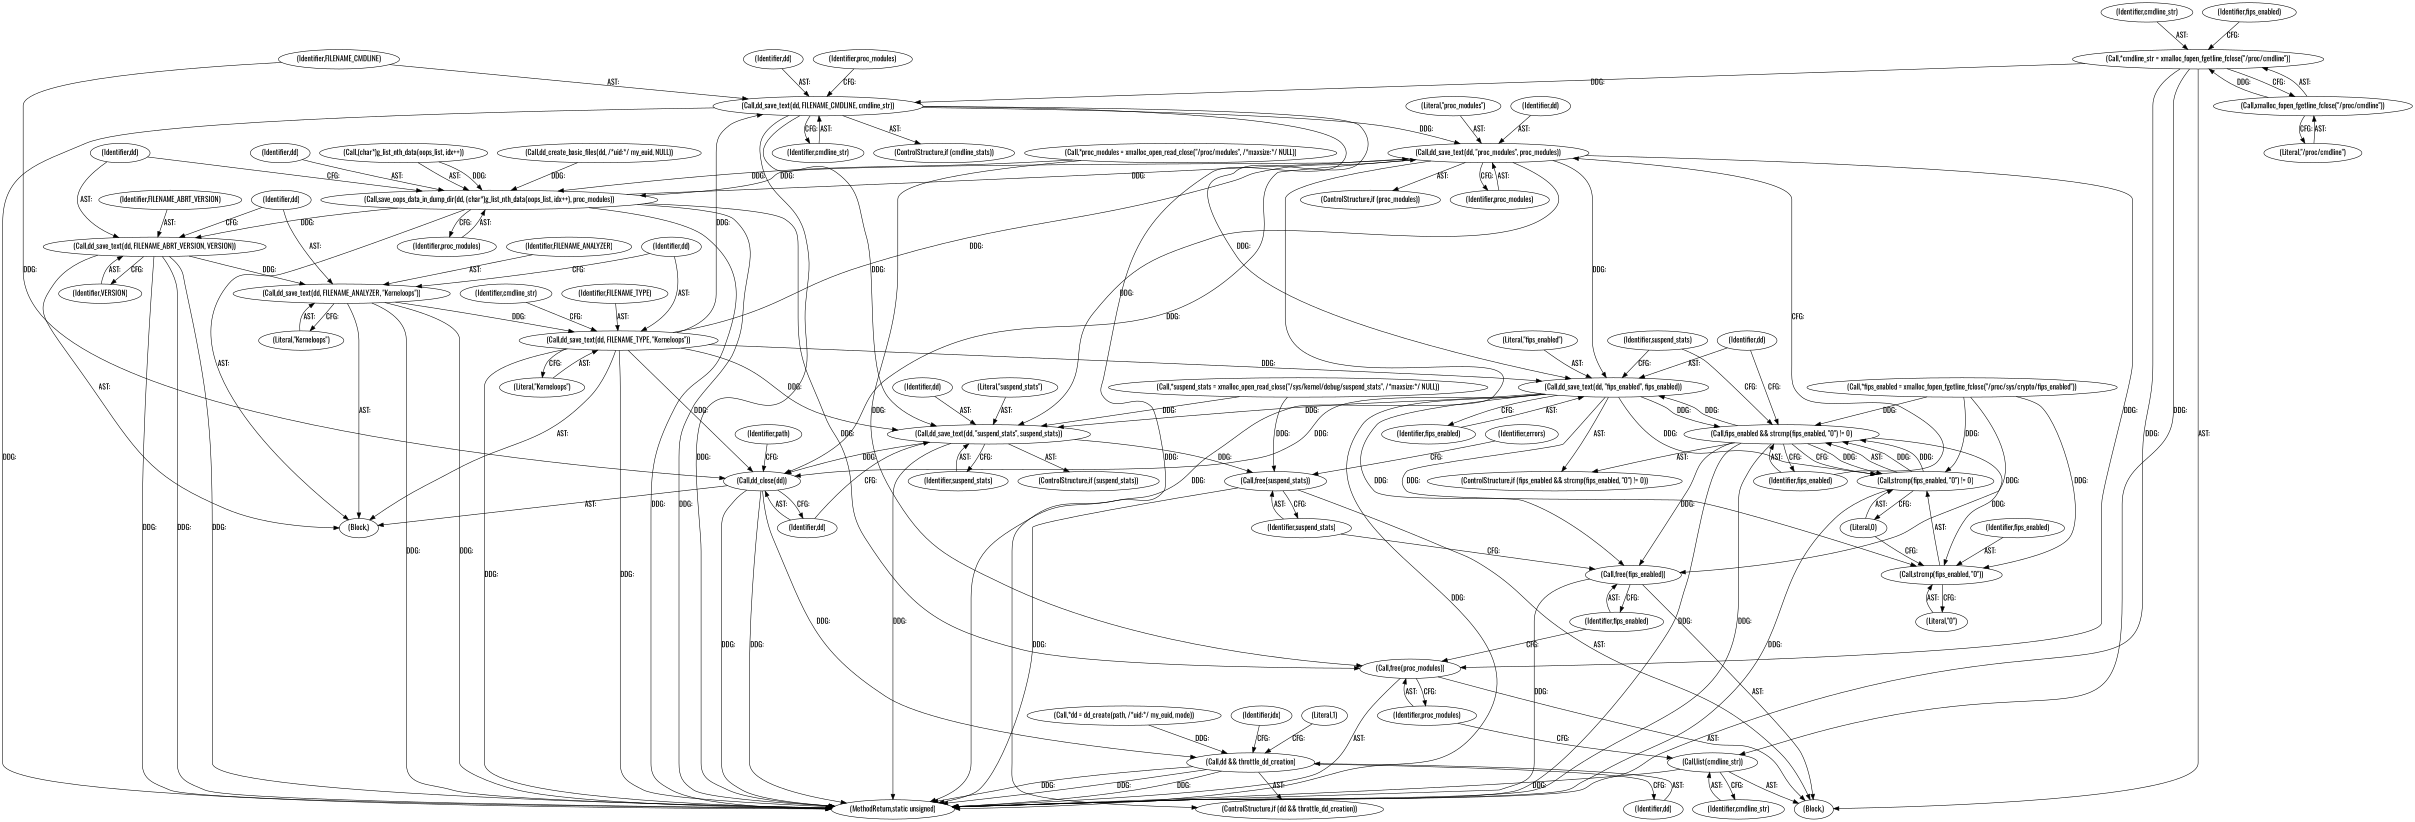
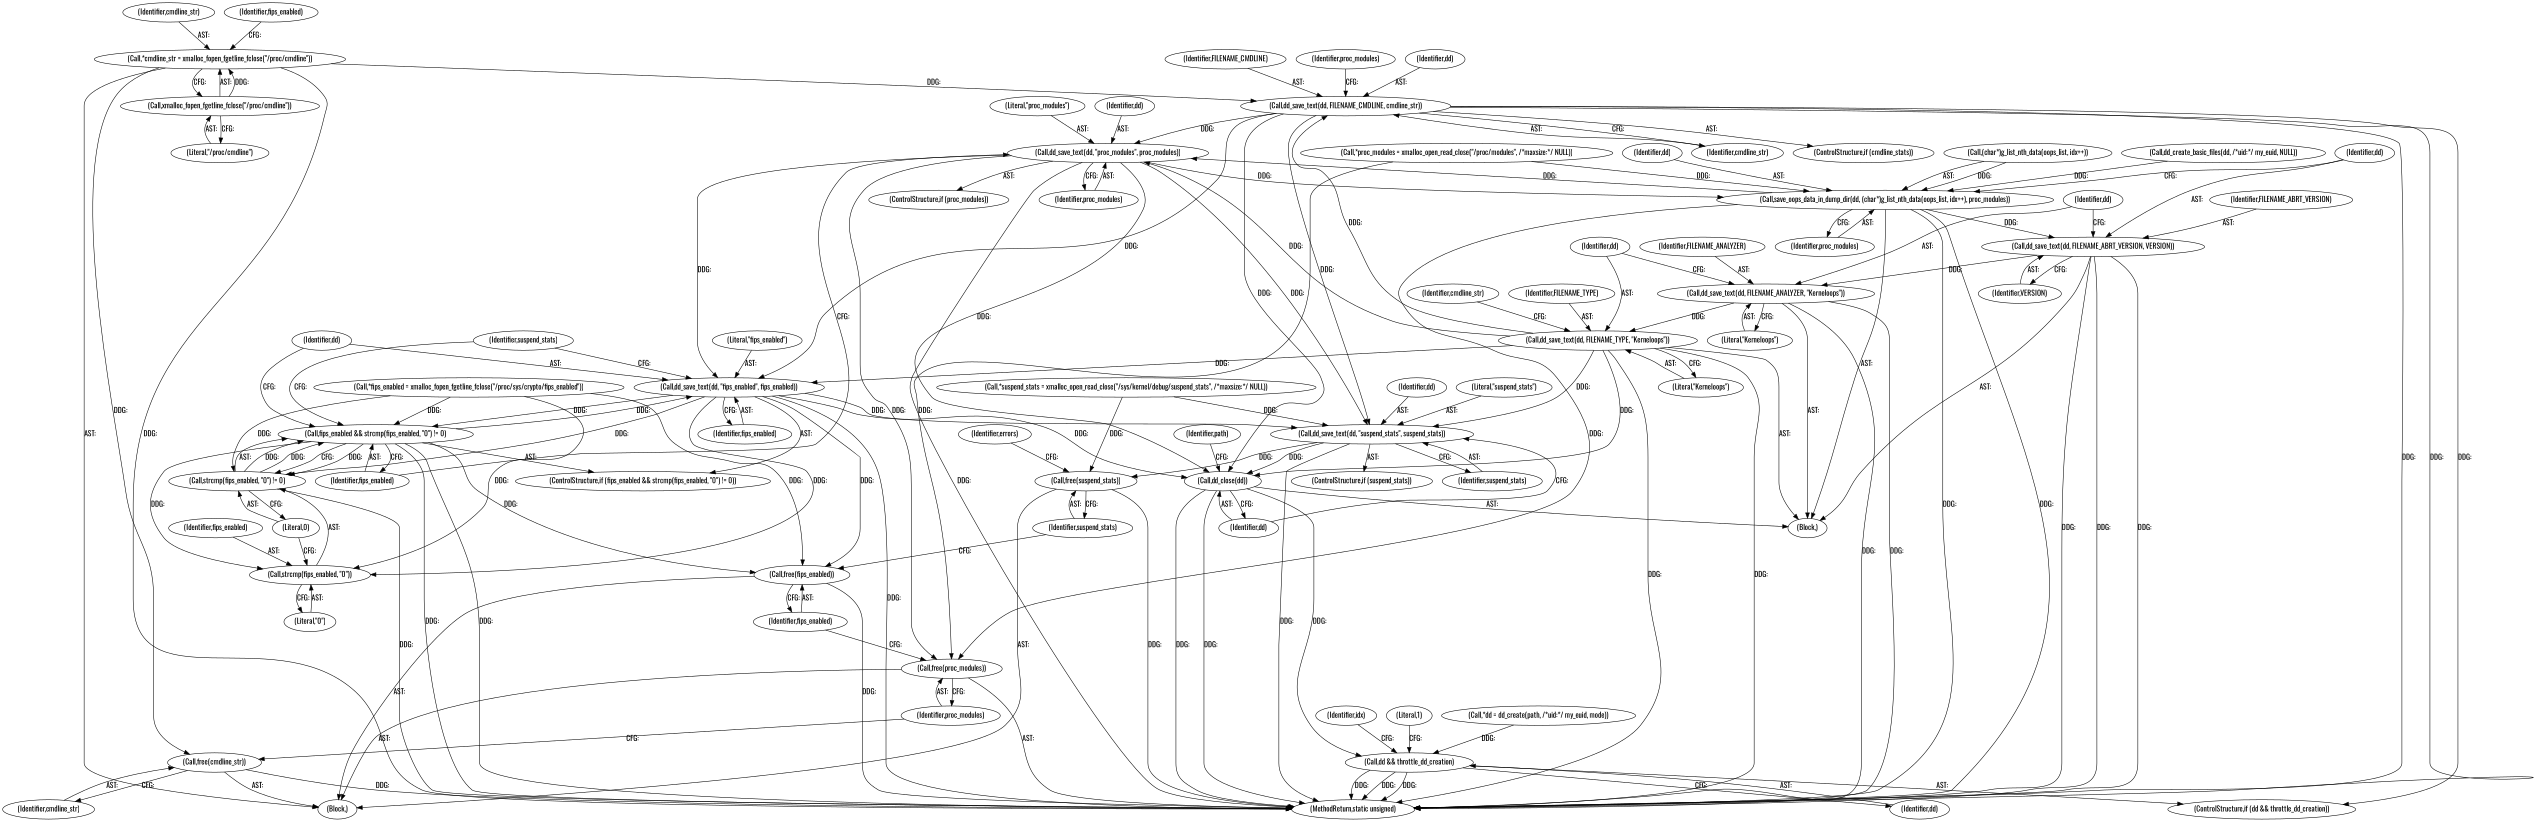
(138, 374) -> (1267, 314)
(1713, 763) -> (215, 763)
